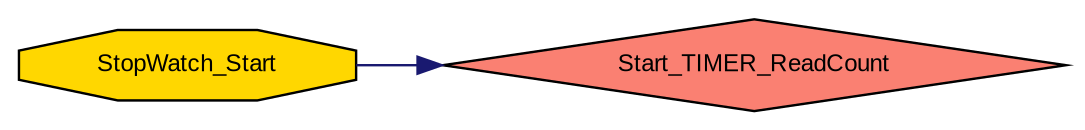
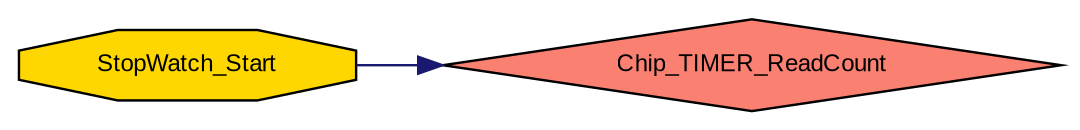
(754, 65) -> (752, 65)
